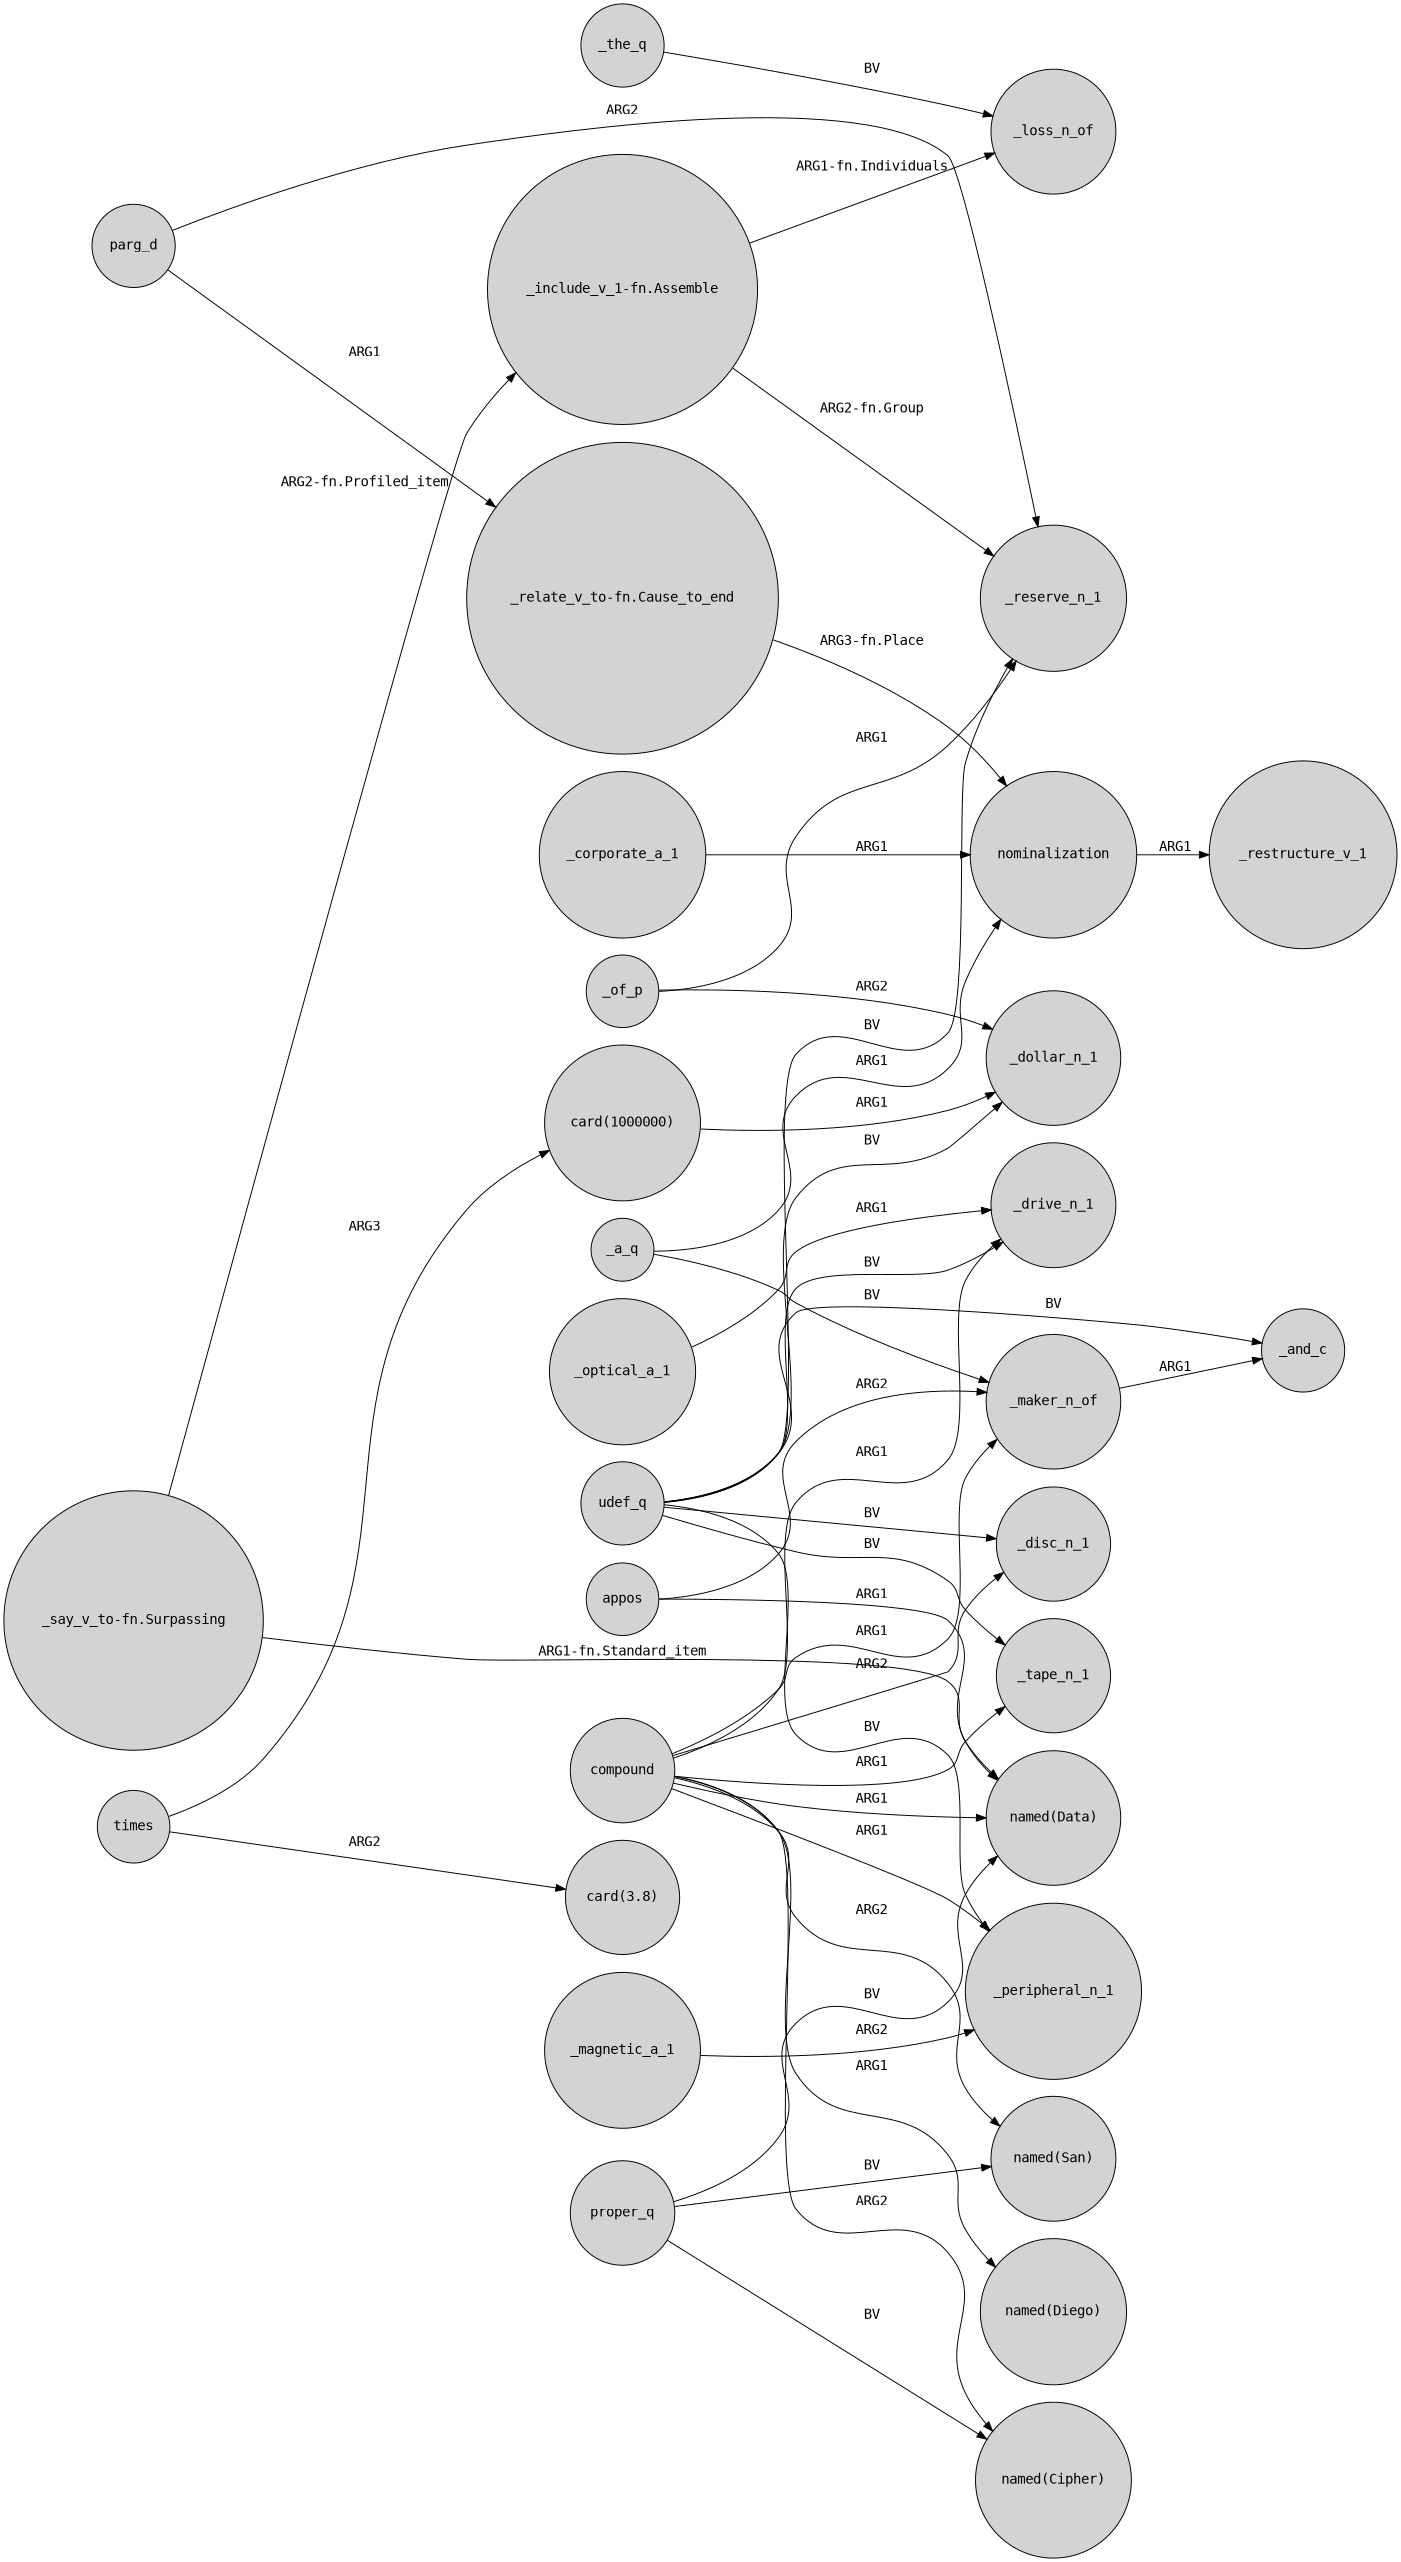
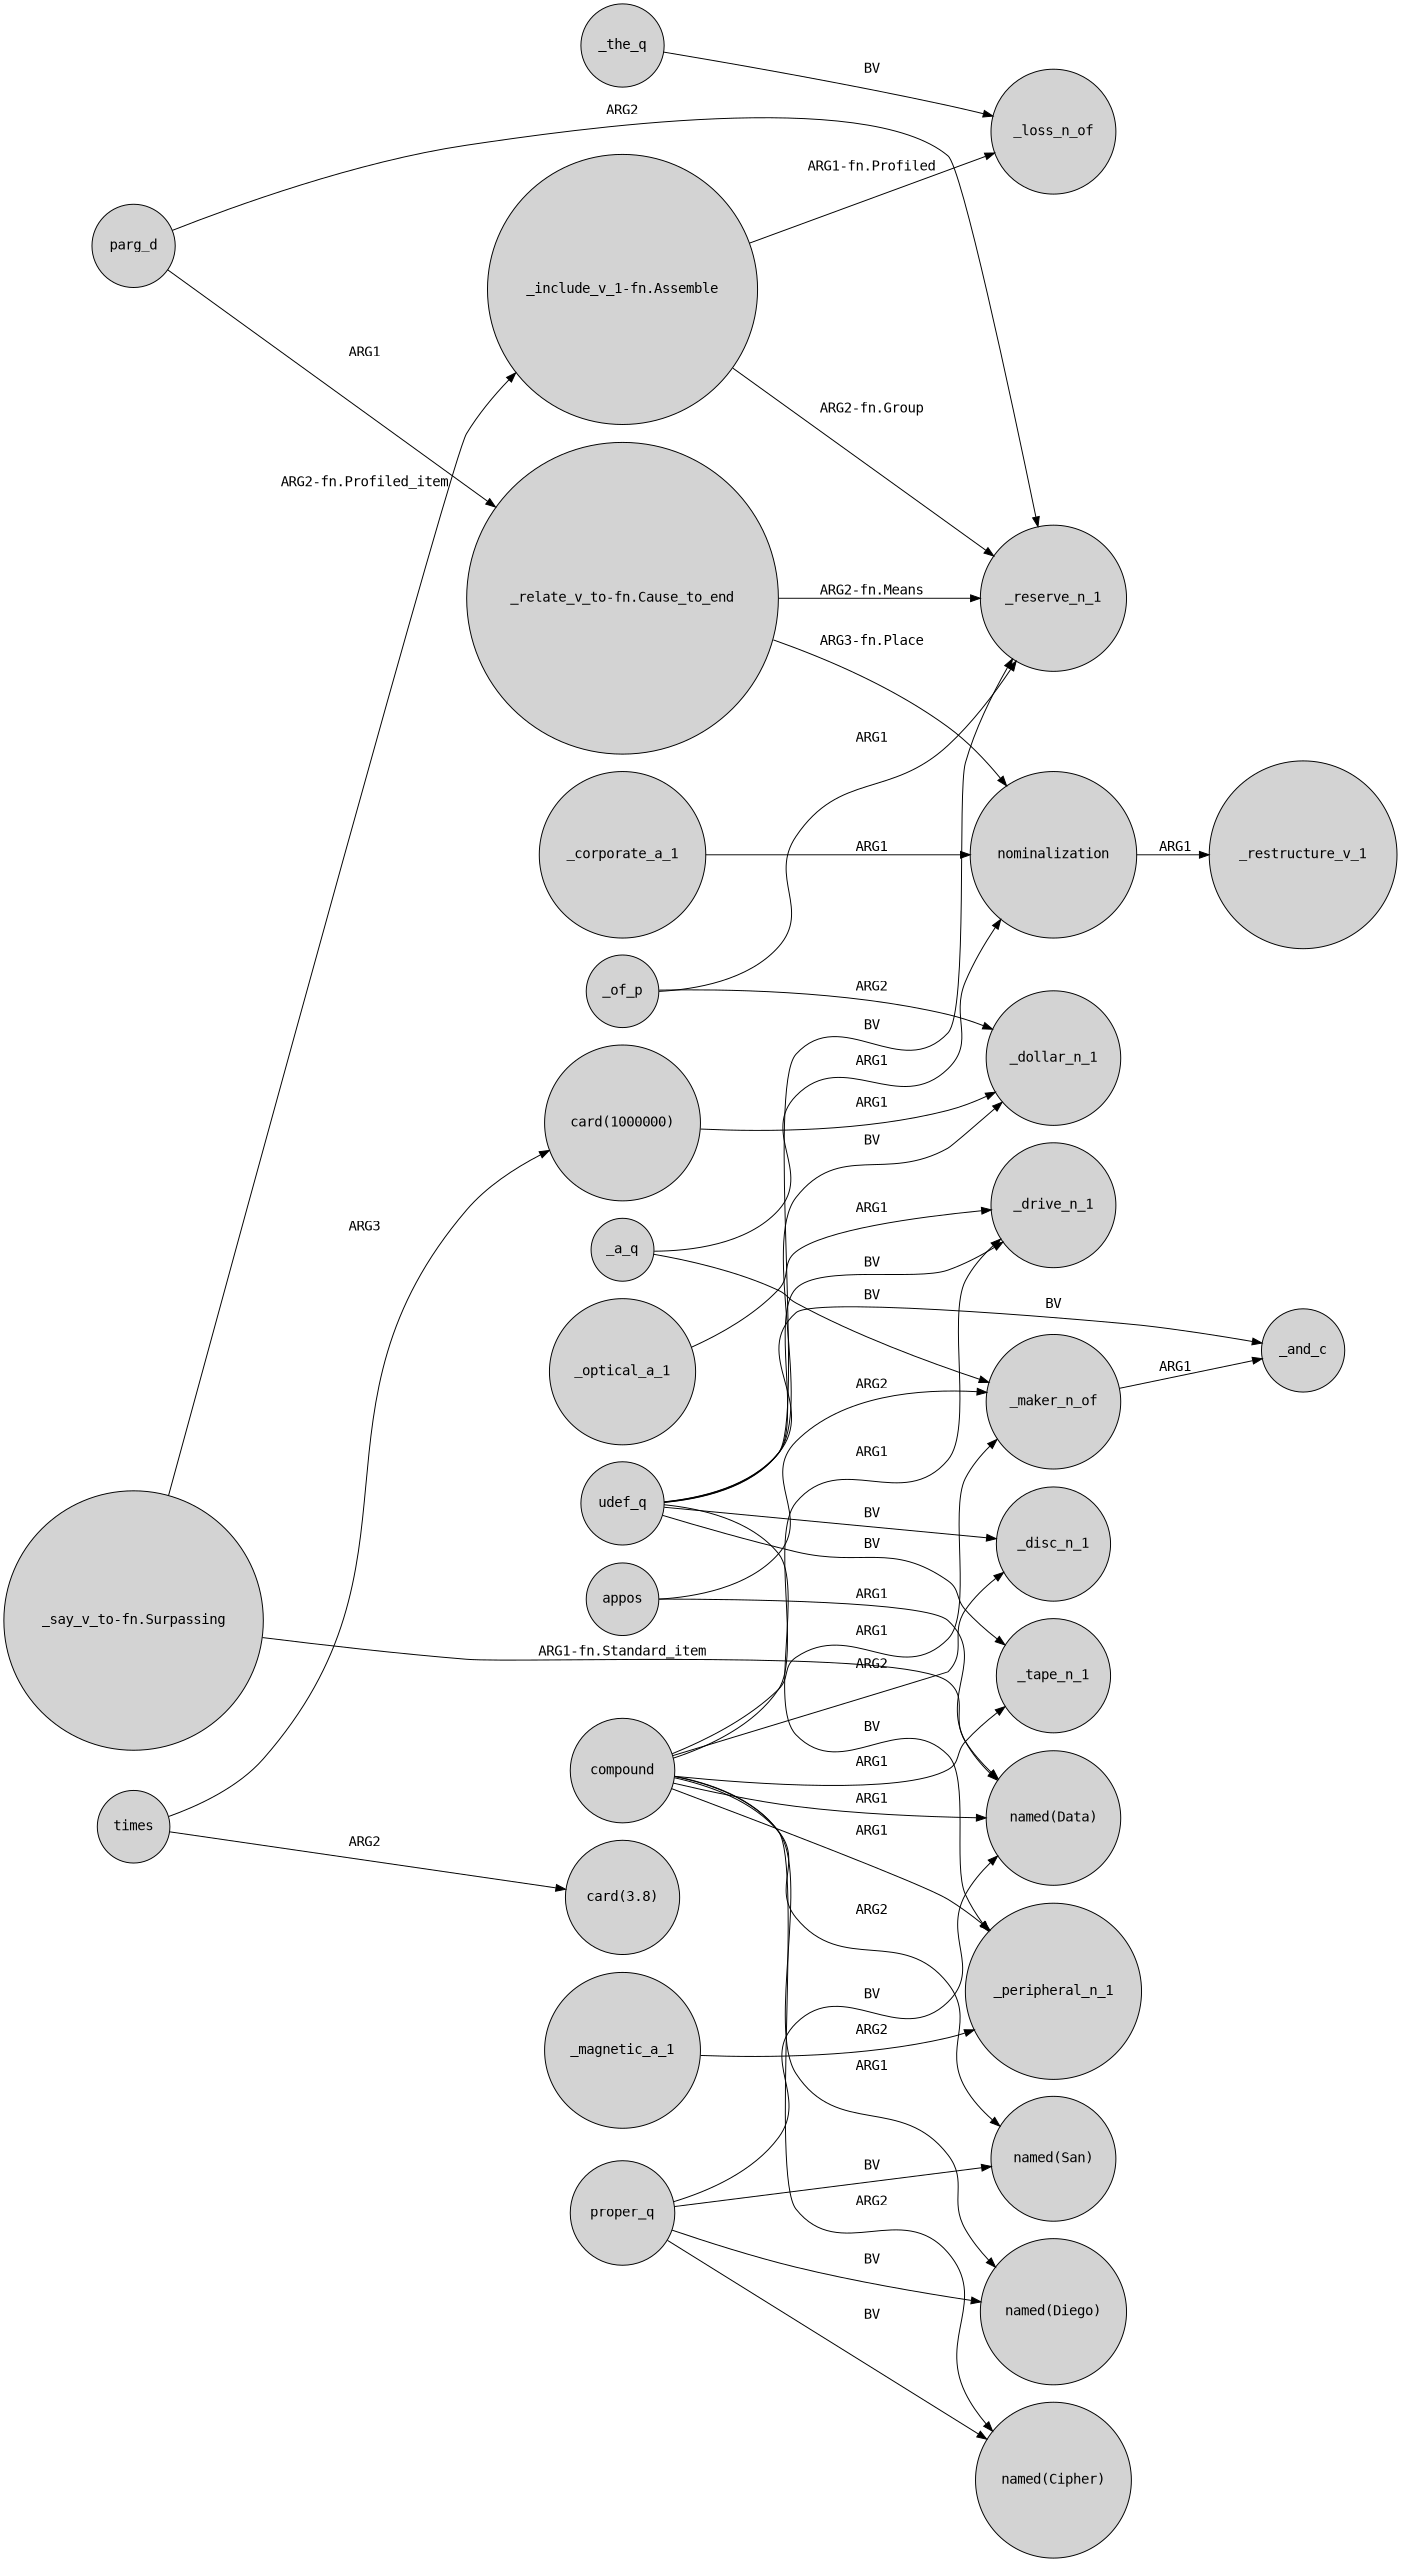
(872, 167) -> (872, 167)
none -> (875, 598)
none -> (820, 2273)
